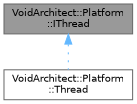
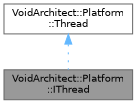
(68, 57) -> (68, 57)
